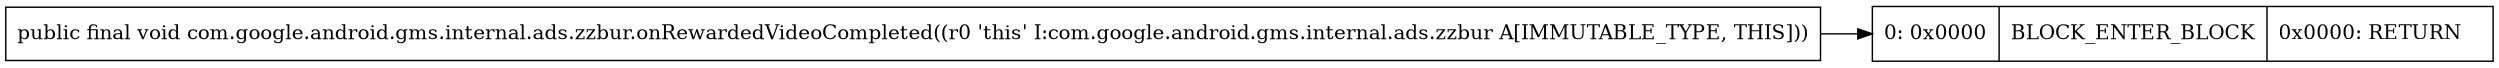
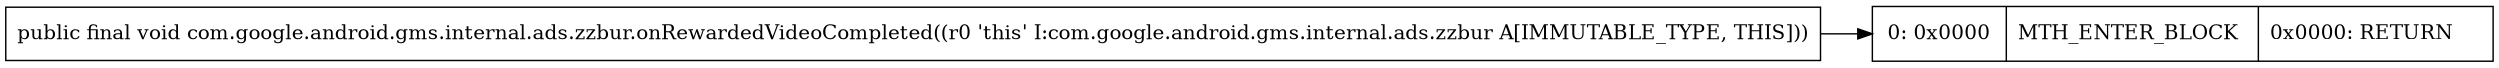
(2133, 33) -> (2129, 33)
